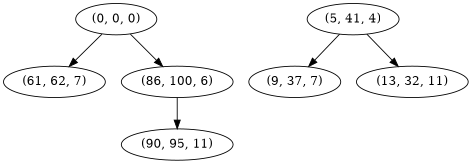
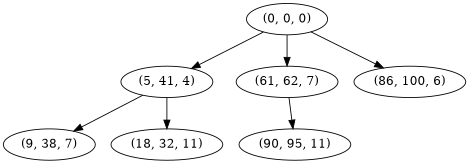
none -> (231, 48)
(295, 82) -> (49, 145)
(412, 82) -> (167, 145)
(177, 109) -> (290, 109)
